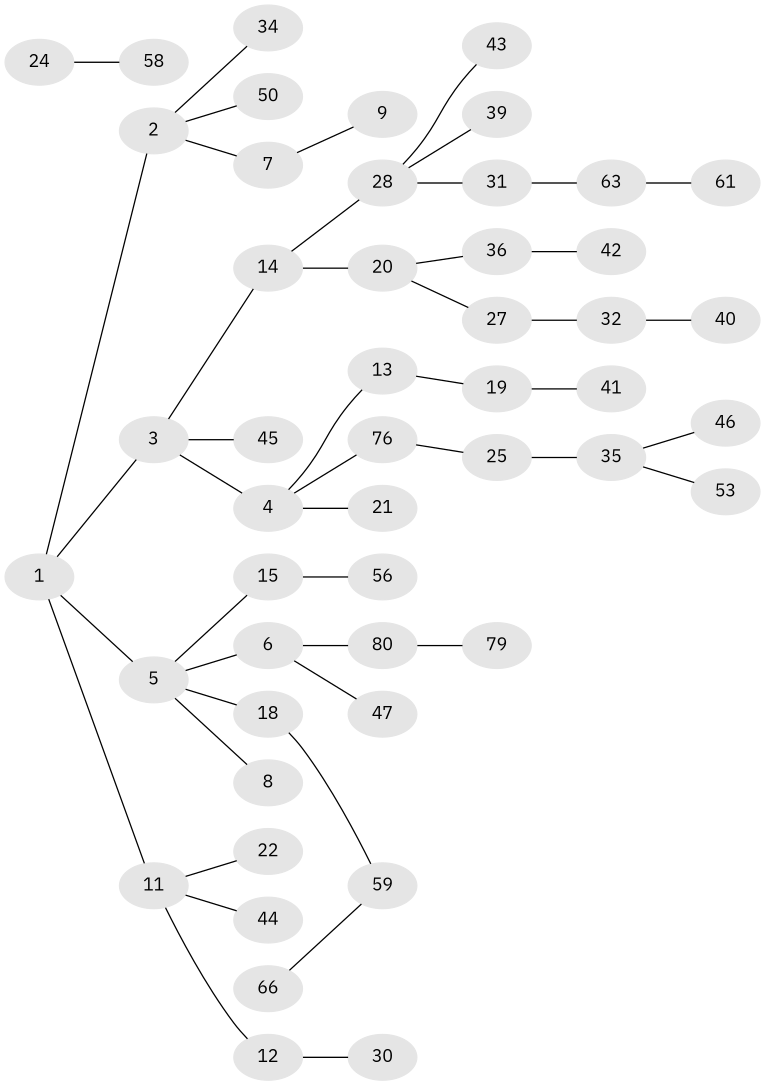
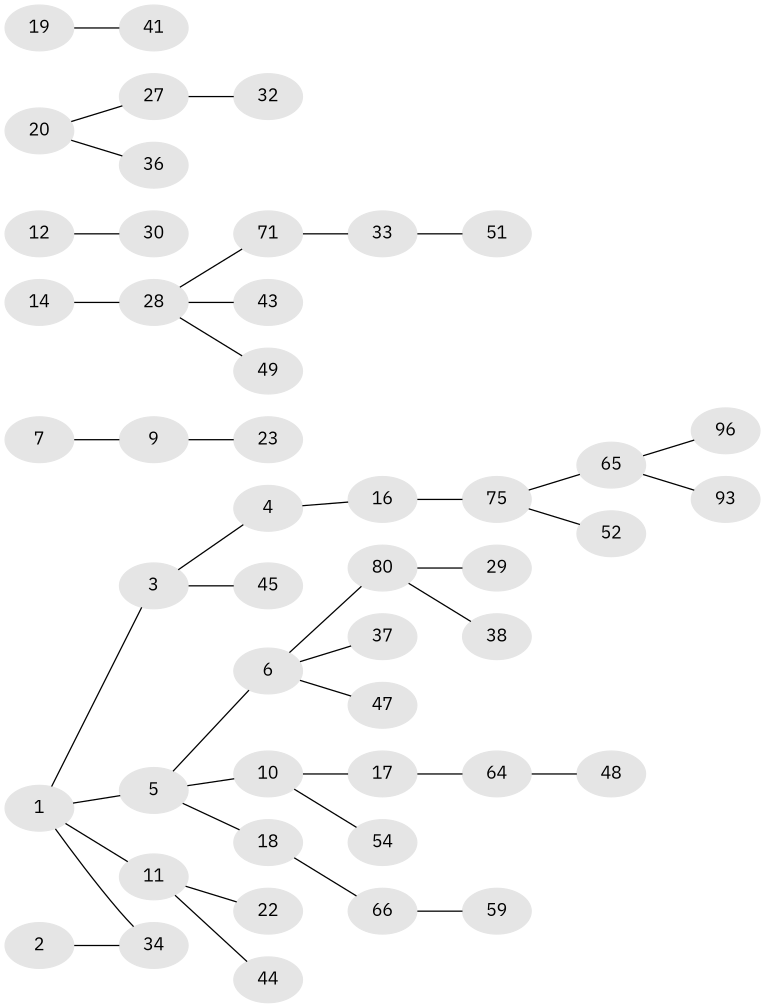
(39, 62) -> (497, 774)
(154, 62) -> (611, 774)
(268, 97) -> none
(497, 114) -> (268, 371)
(211, 148) -> none
(497, 183) -> (268, 234)
(611, 183) -> (383, 234)
(726, 183) -> (497, 234)
(611, 252) -> none
(326, 268) -> none
(726, 320) -> none
(97, 354) -> (93, 879)
(211, 354) -> none
(383, 371) -> none
(726, 423) -> (726, 431)
none -> (268, 440)
(383, 440) -> (383, 499)
(497, 458) -> (497, 499)
(611, 458) -> (611, 465)
(726, 492) -> (726, 499)
(383, 508) -> none
none -> (611, 534)
(268, 577) -> (268, 774)
(383, 577) -> (383, 843)
none -> (383, 637)
none -> (497, 637)
(497, 646) -> (497, 568)
none -> (383, 774)
(268, 783) -> none
(334, 796) -> (325, 877)
(203, 976) -> none
